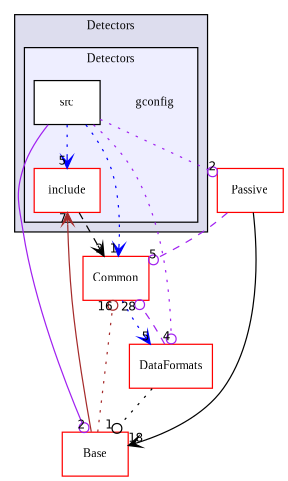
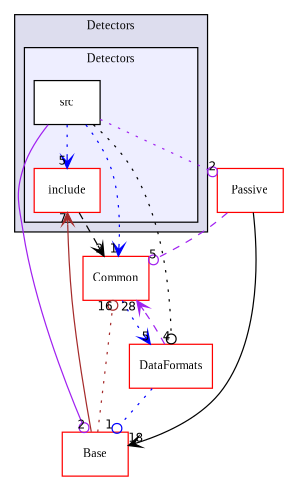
(155, 103) -> none
(153, 215) -> (153, 215)
(154, 326) -> (154, 326)
(136, 407) -> (136, 407)
